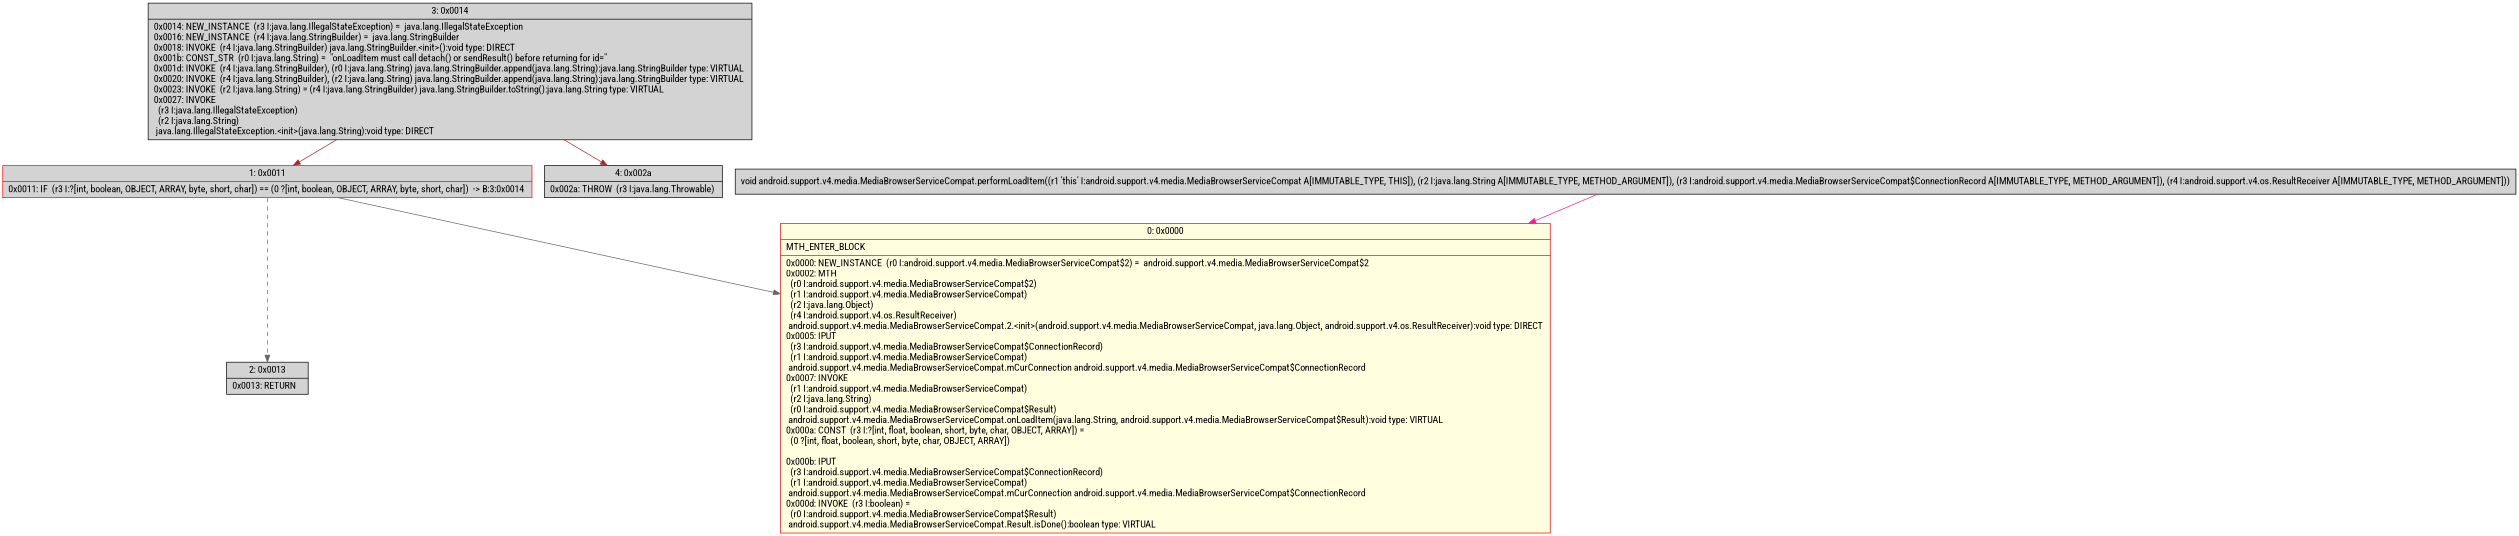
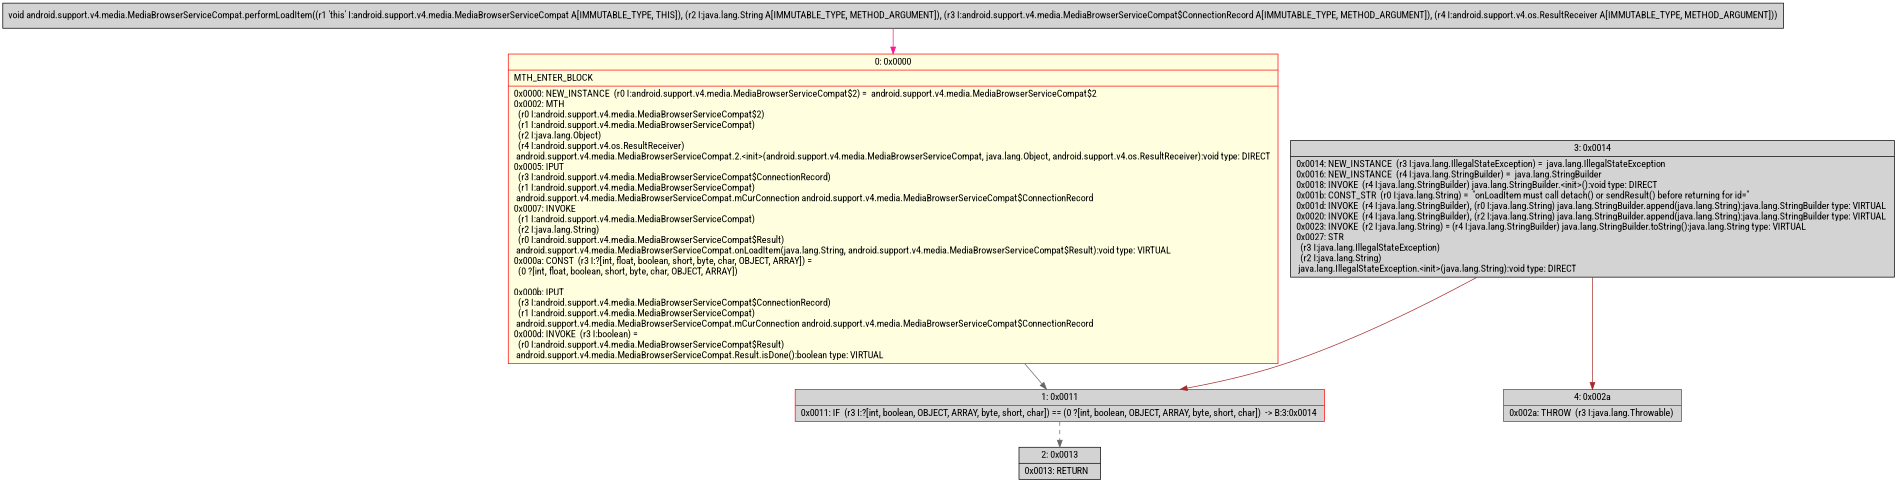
(187, 100) -> (1322, 237)
(633, 182) -> (1592, 405)
(556, 245) -> (1033, 374)
